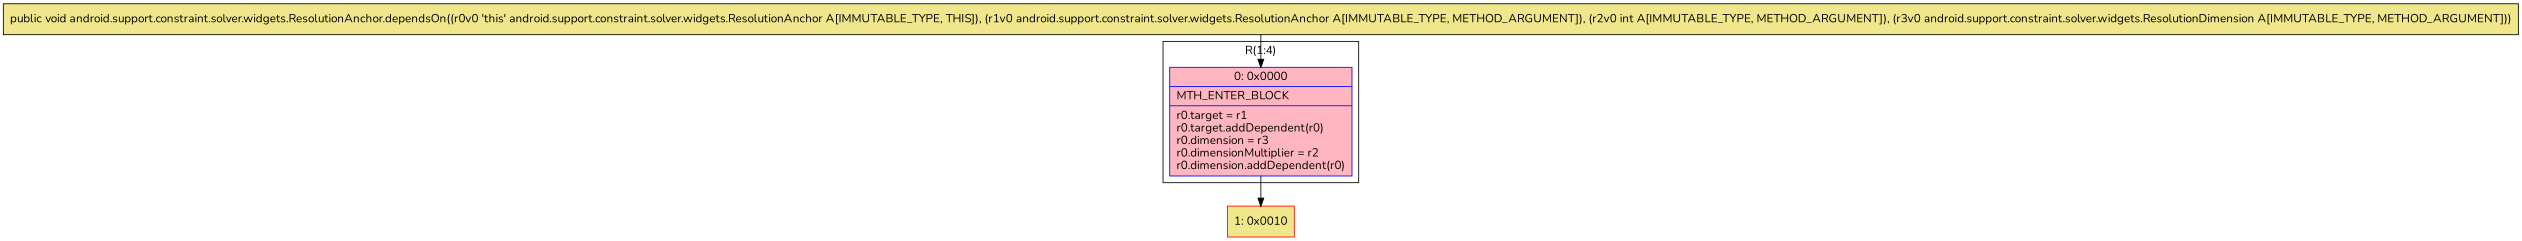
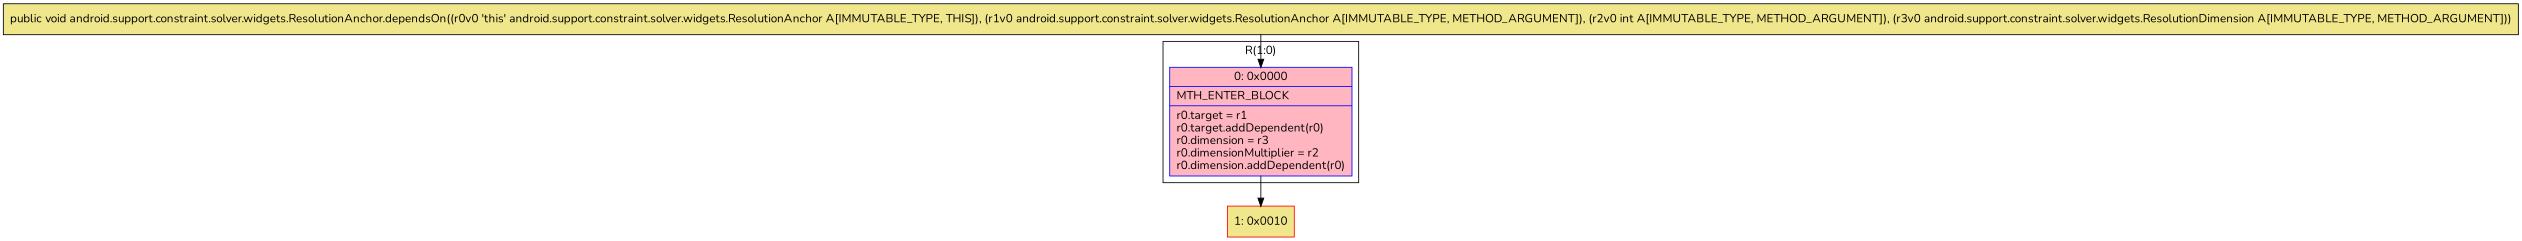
(1261, 51) -> (1261, 51)
